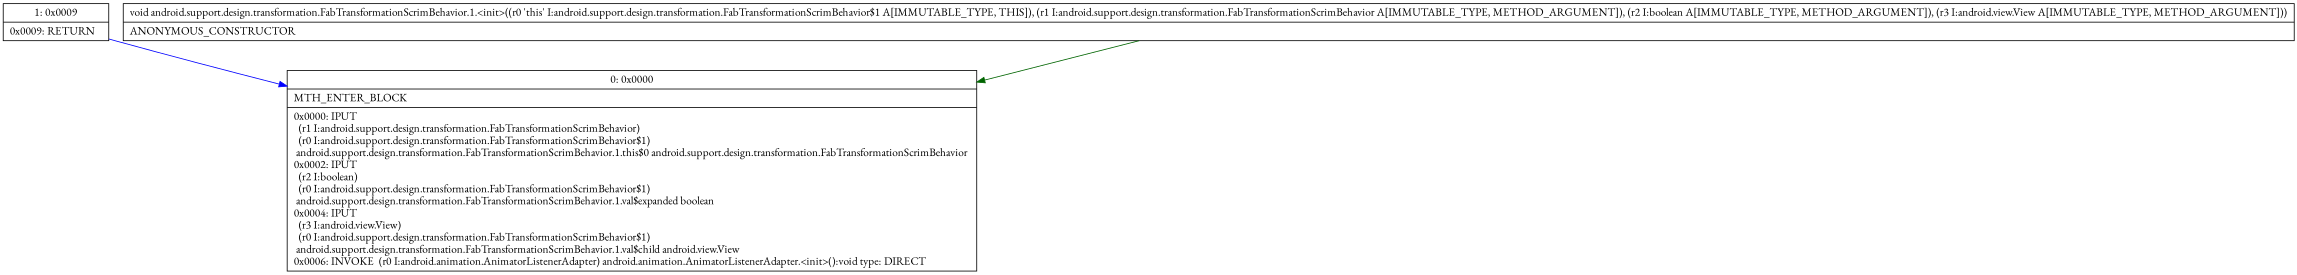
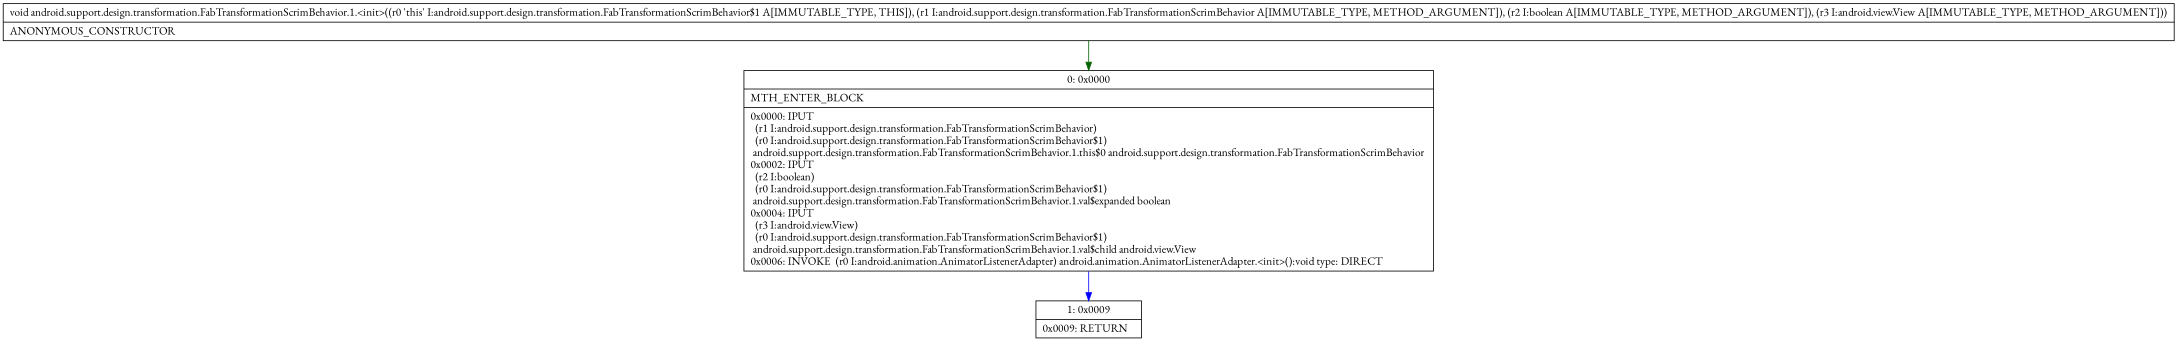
(194, 62) -> (1089, 282)
